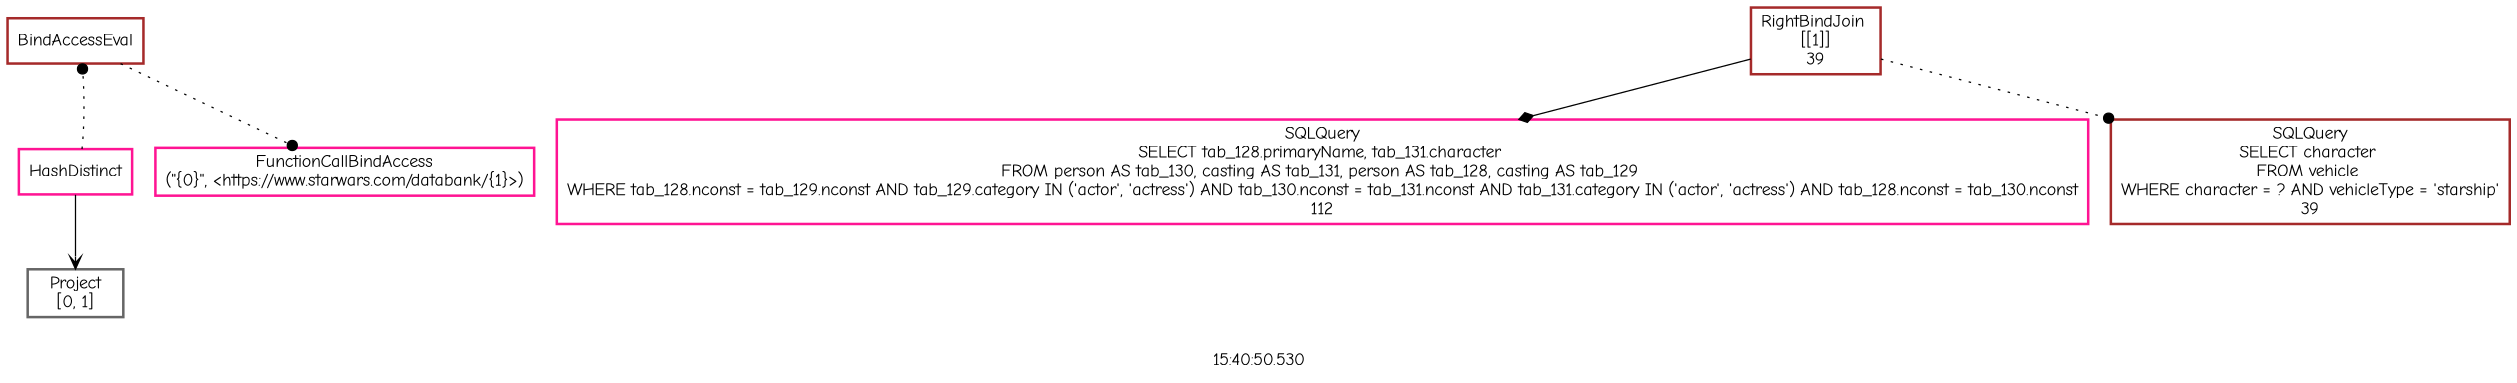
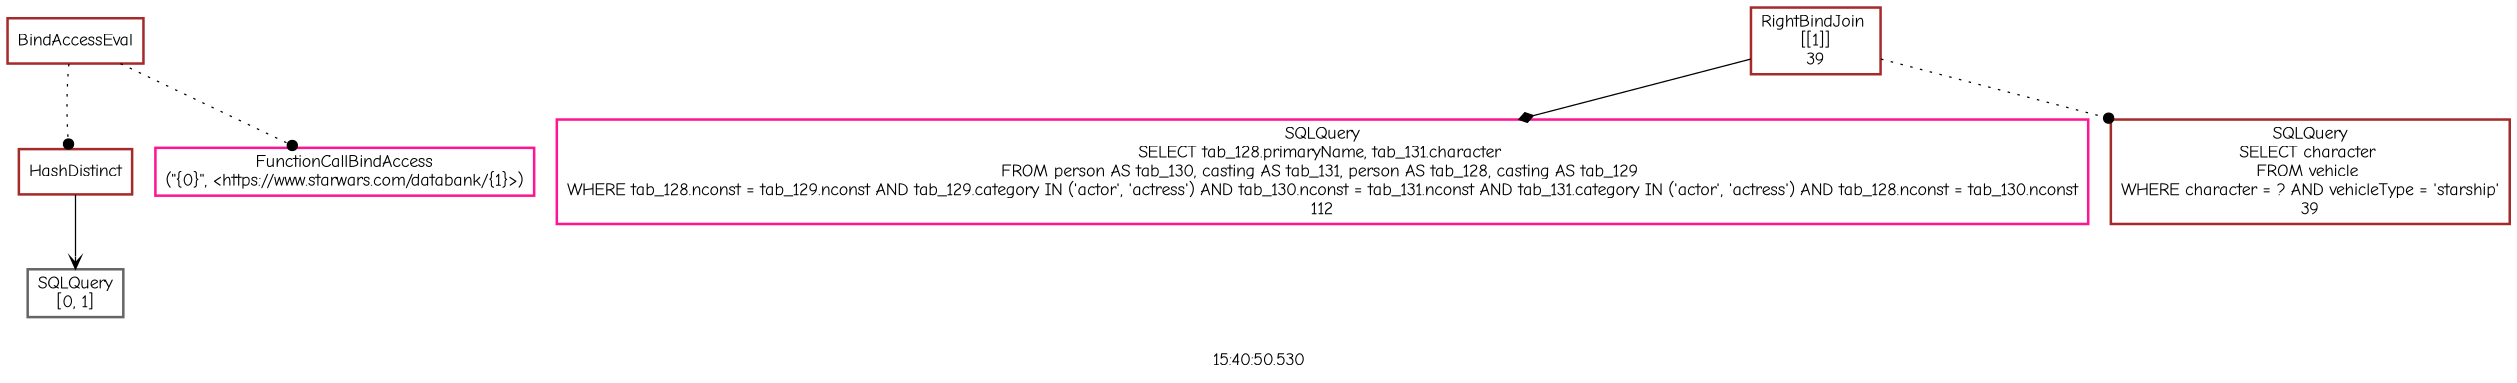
(84, 112) -> (67, 101)
(76, 172) -> (76, 172)
(76, 293) -> (76, 293)
